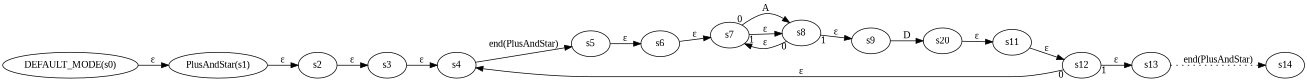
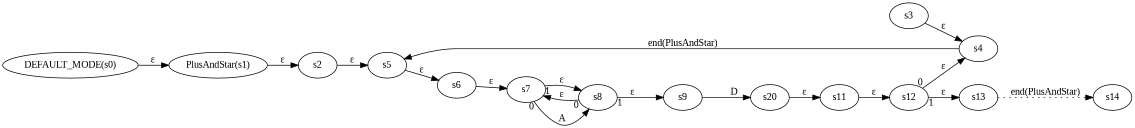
(349, 65) -> (349, 65)
